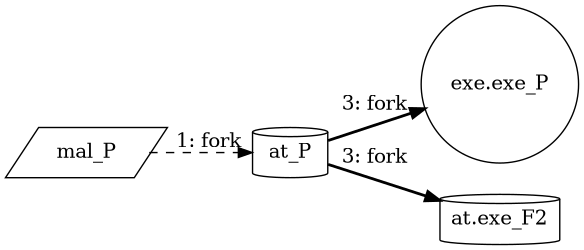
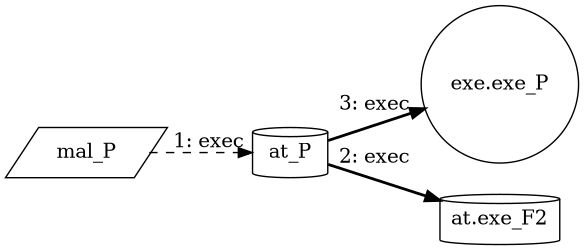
(374, 105) -> (374, 105)
(209, 142) -> (209, 142)
(374, 157) -> (374, 157)
